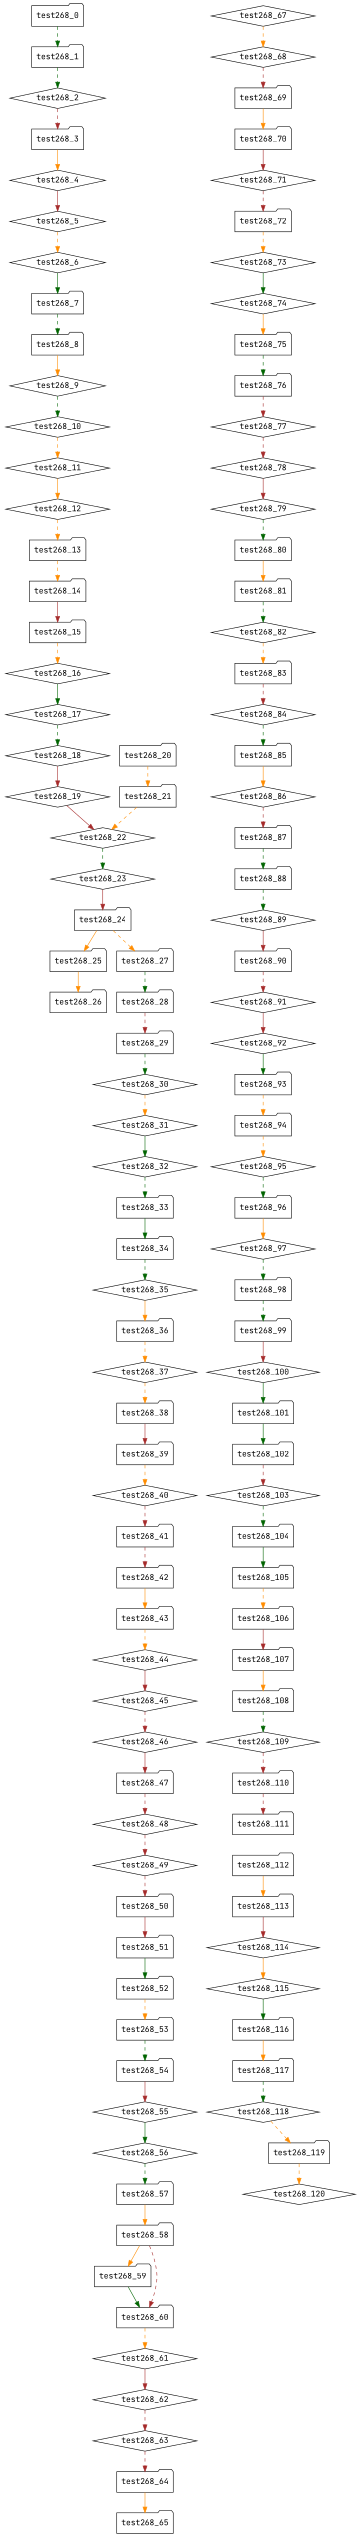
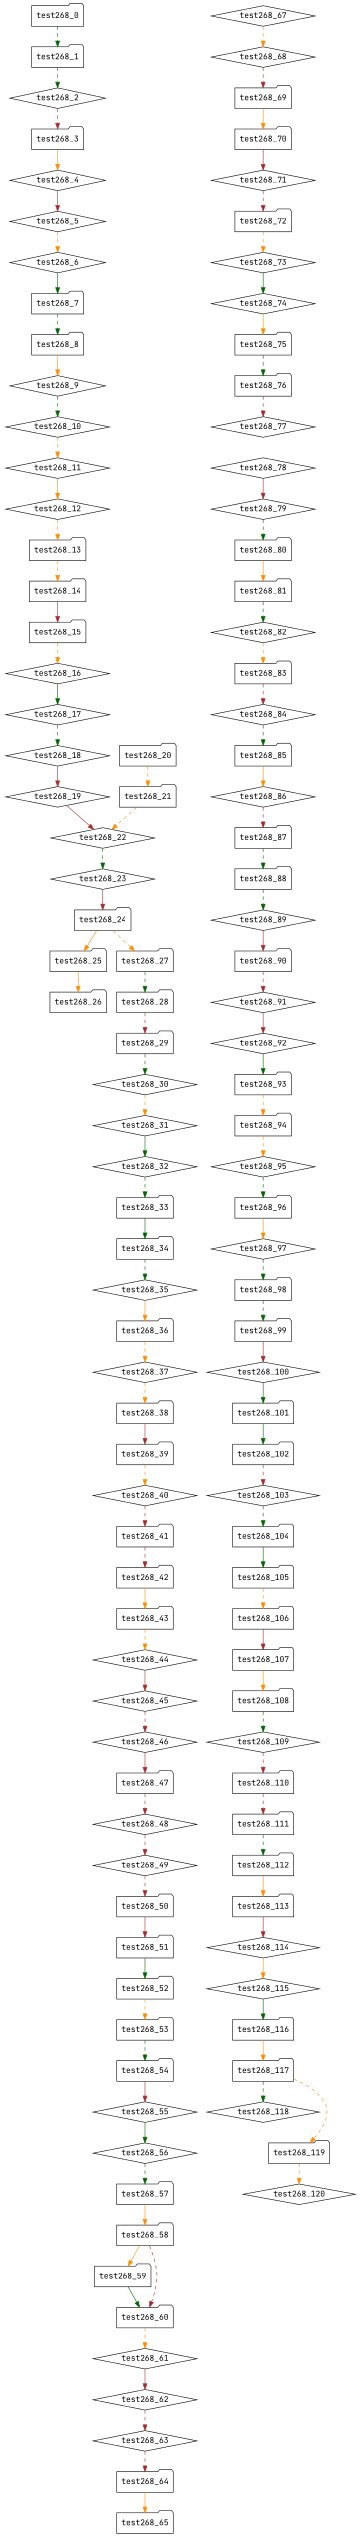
(263, 445) -> none
none -> (263, 1842)
(279, 2130) -> (325, 2103)
